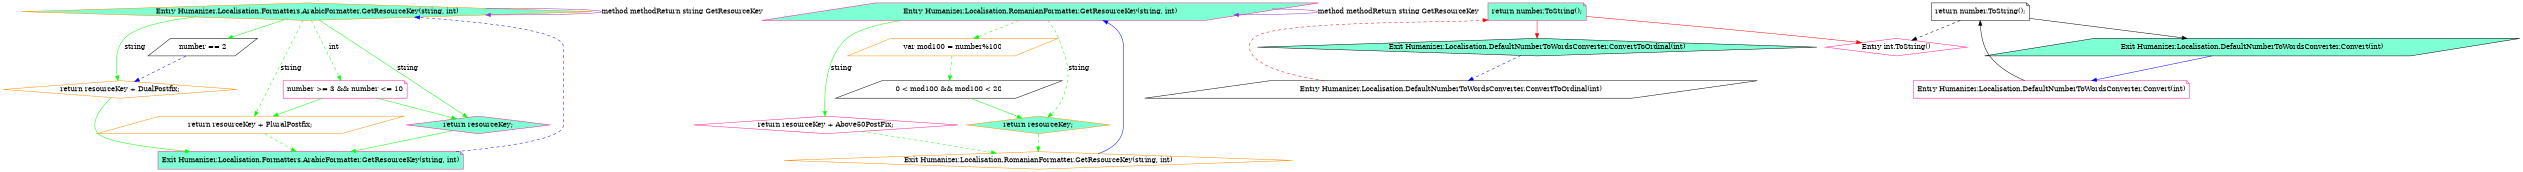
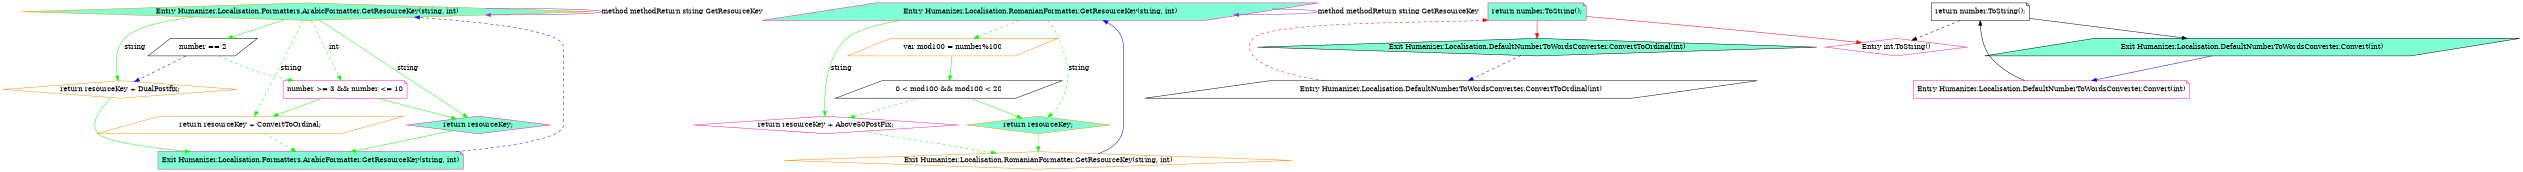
(951, 66) -> (951, 66)
none -> (253, 70)
none -> (887, 107)
(250, 125) -> (250, 125)
